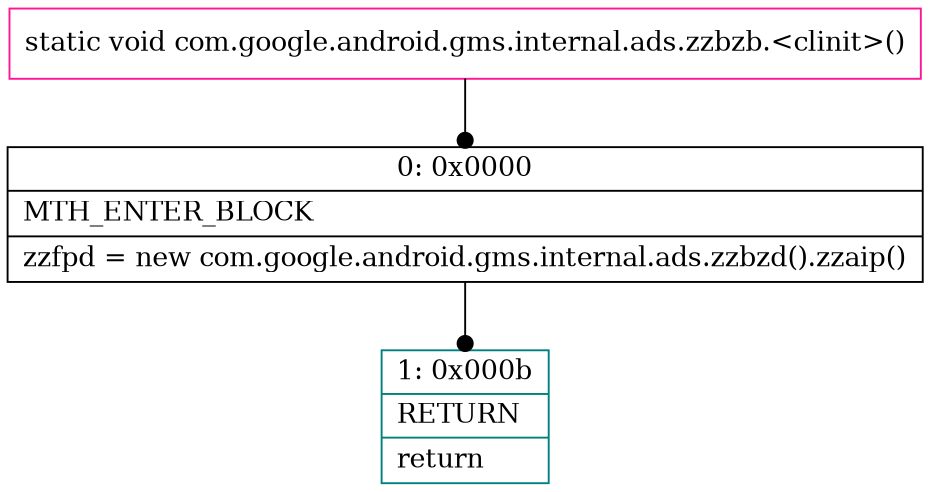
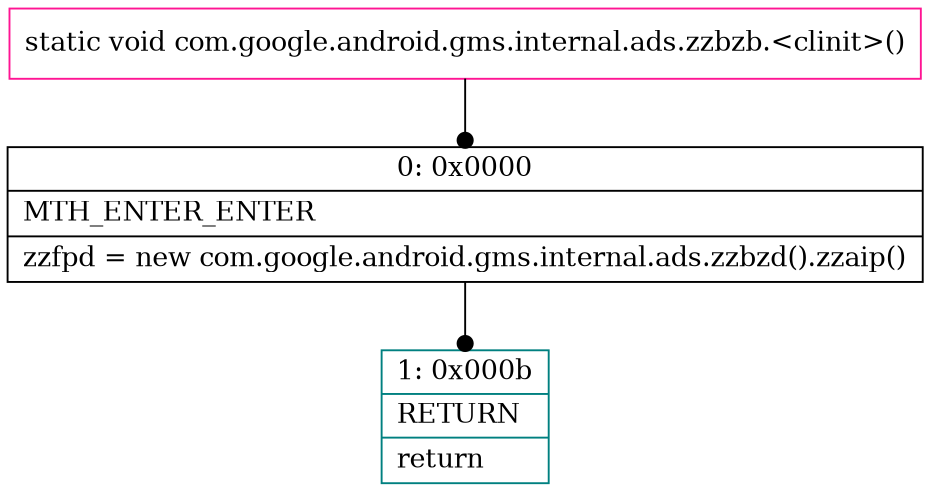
(169, 213) -> (169, 213)
